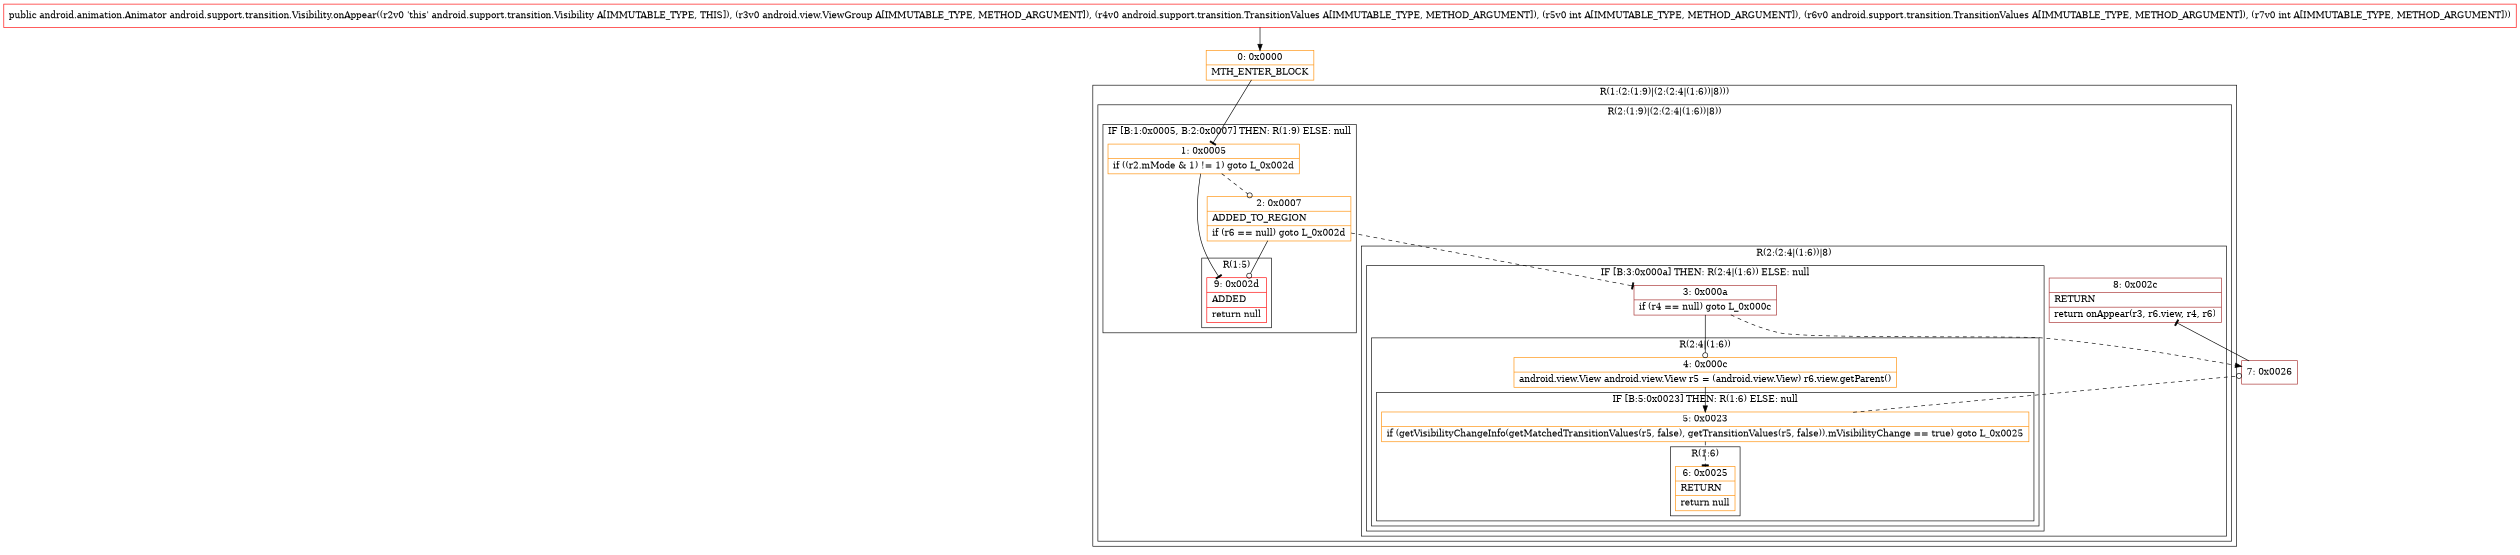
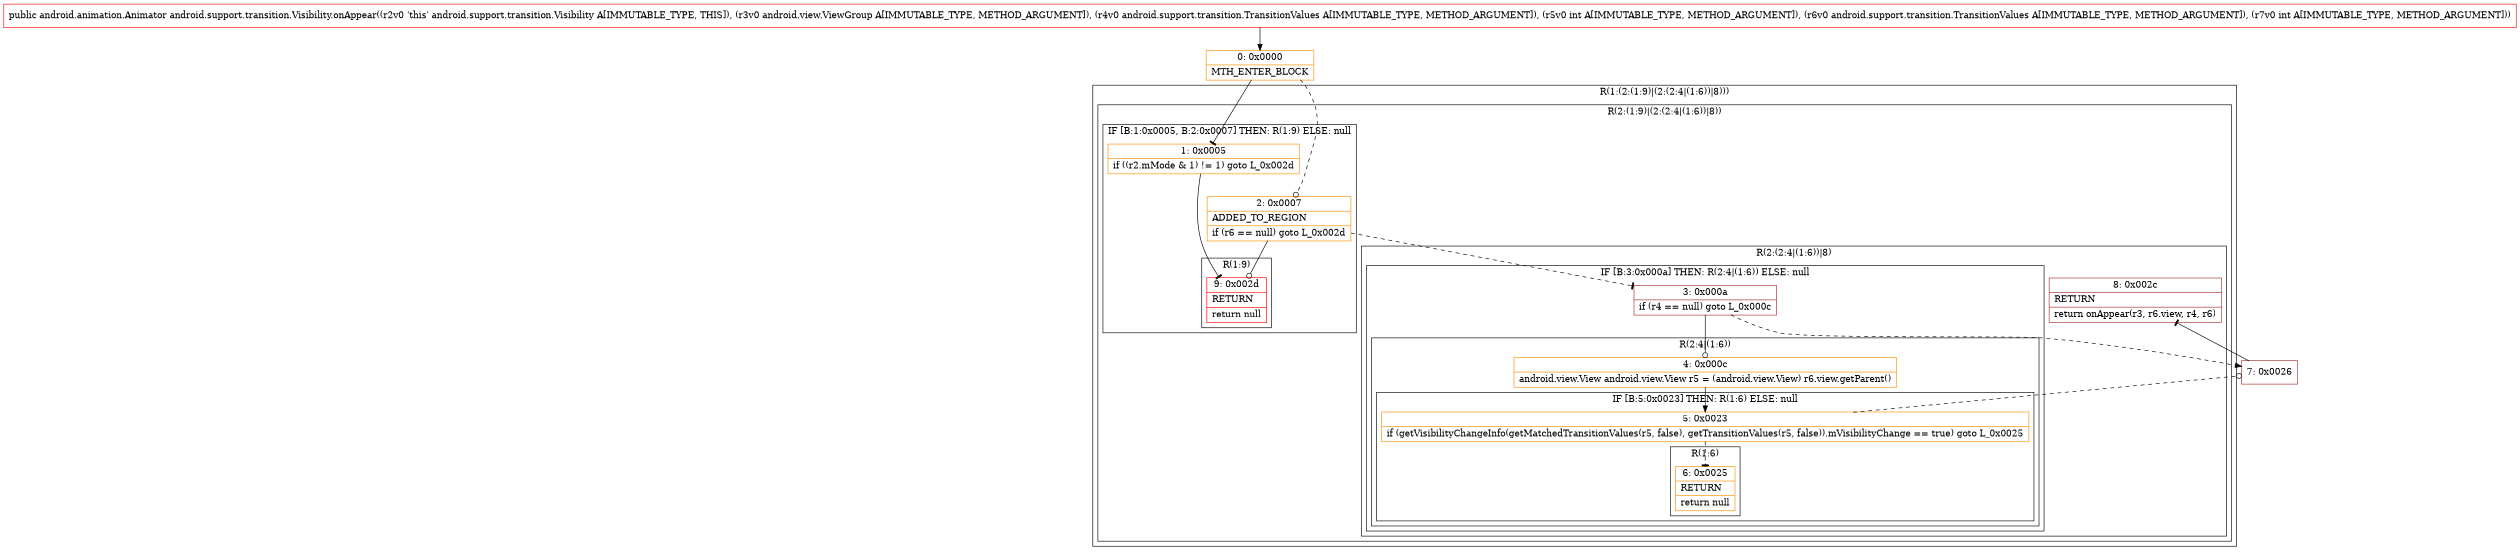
(1235, 184) -> (1316, 135)
(1237, 265) -> (1237, 265)
(1229, 300) -> (1232, 300)
